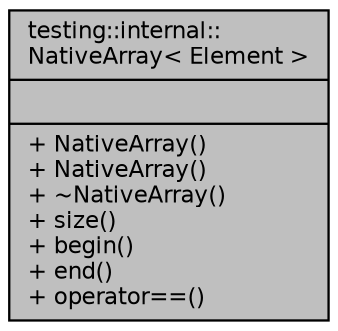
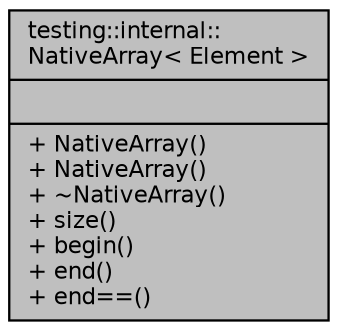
(117, 297) -> (90, 297)
